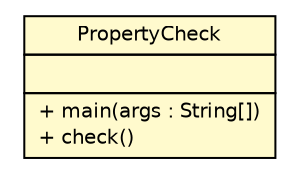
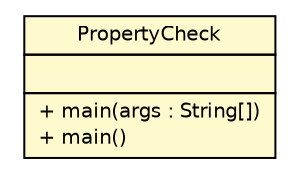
(87, 138) -> (83, 138)
